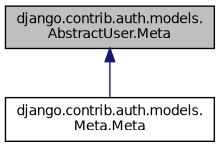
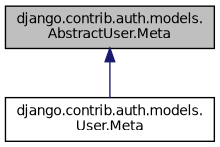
(110, 119) -> (110, 119)
